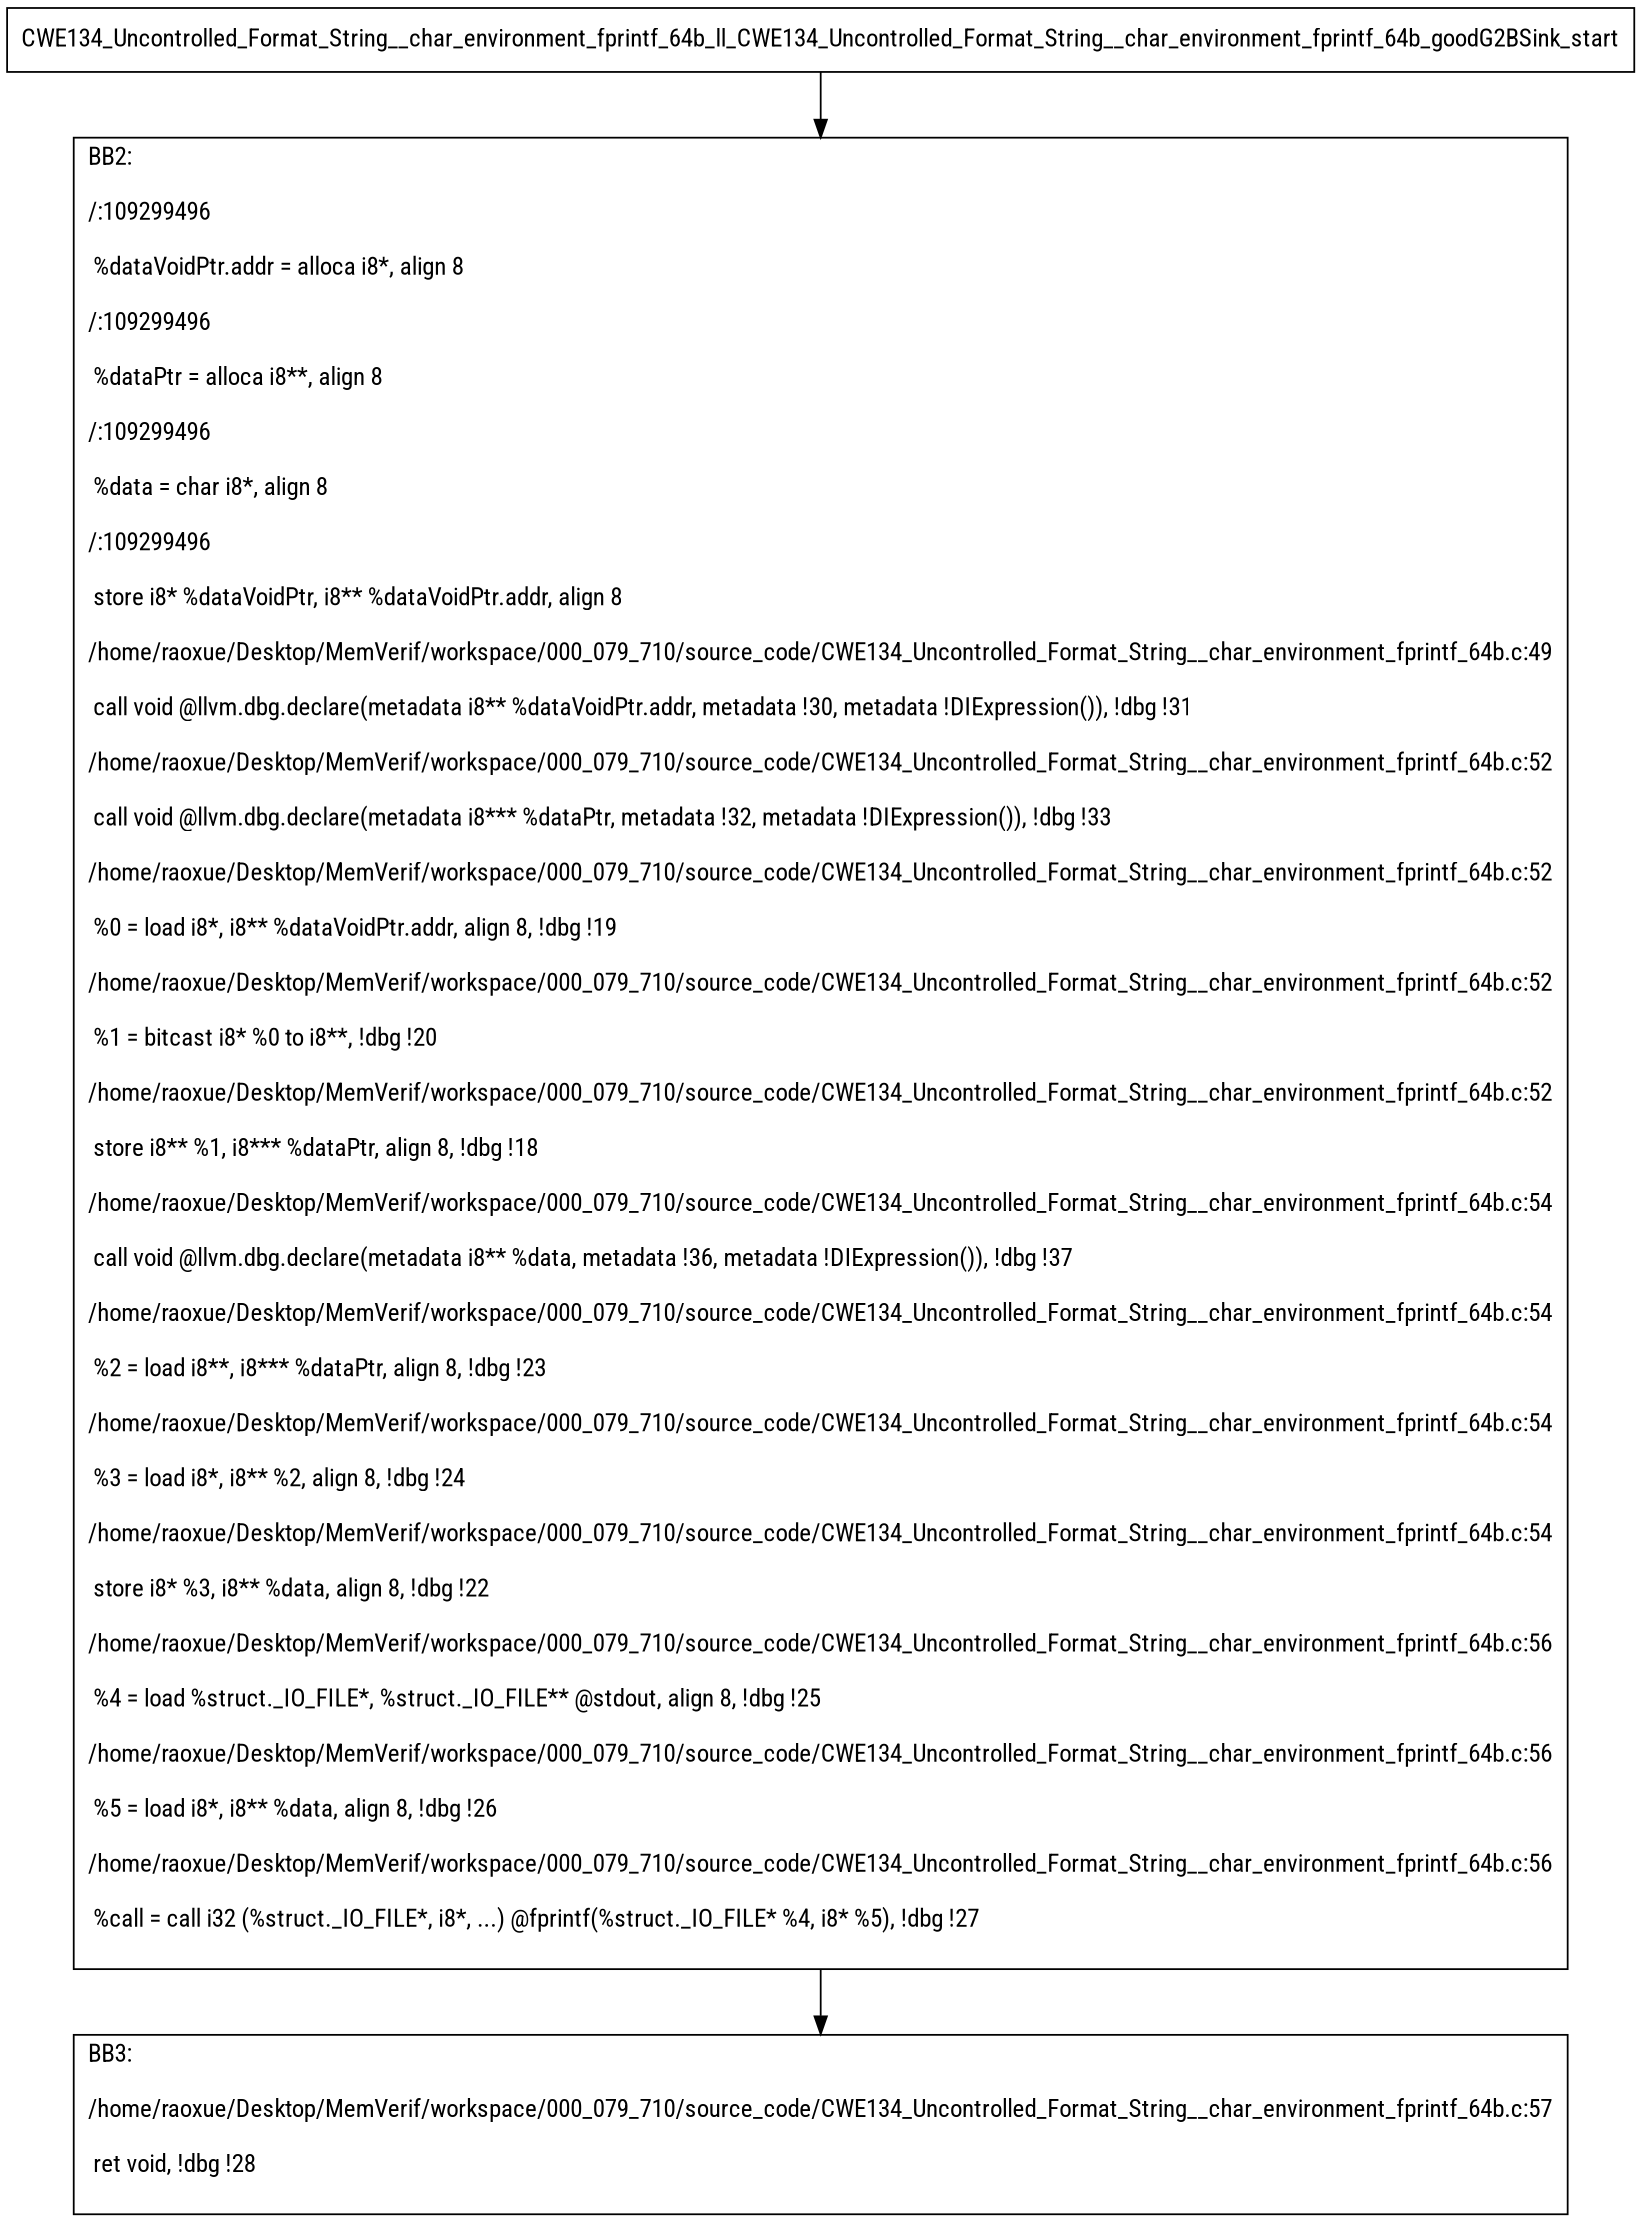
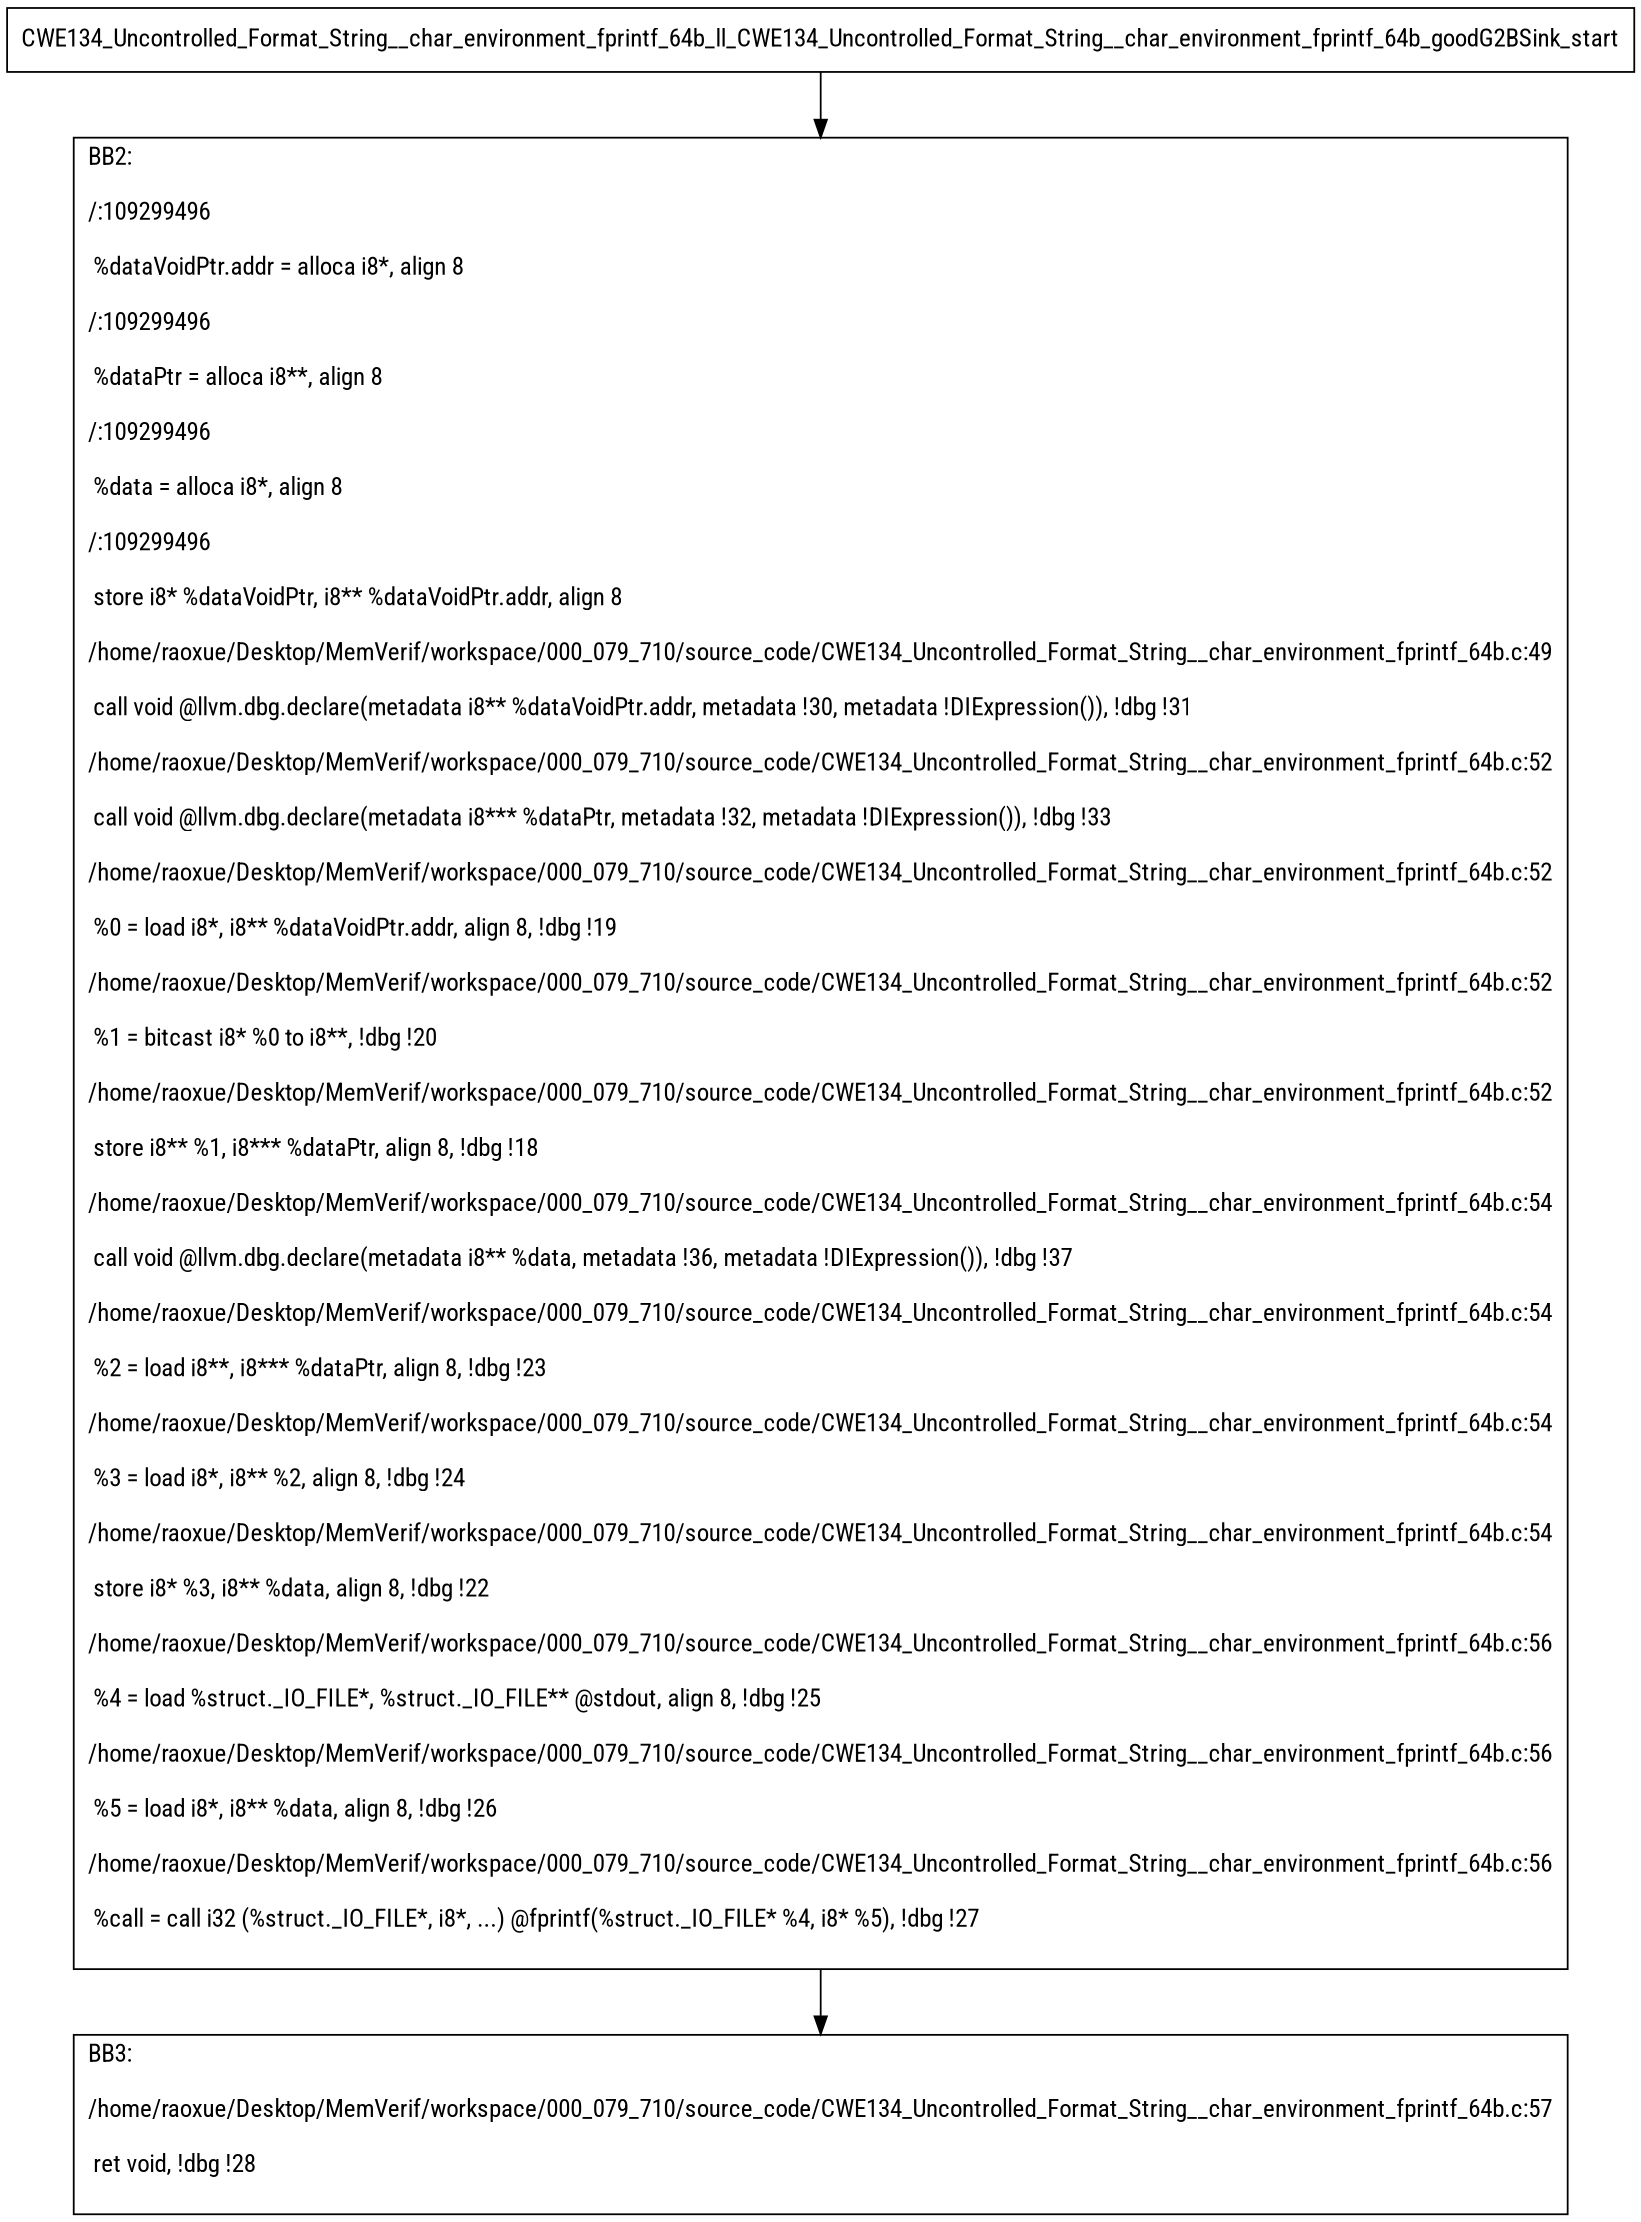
(209, 488) -> (216, 488)
